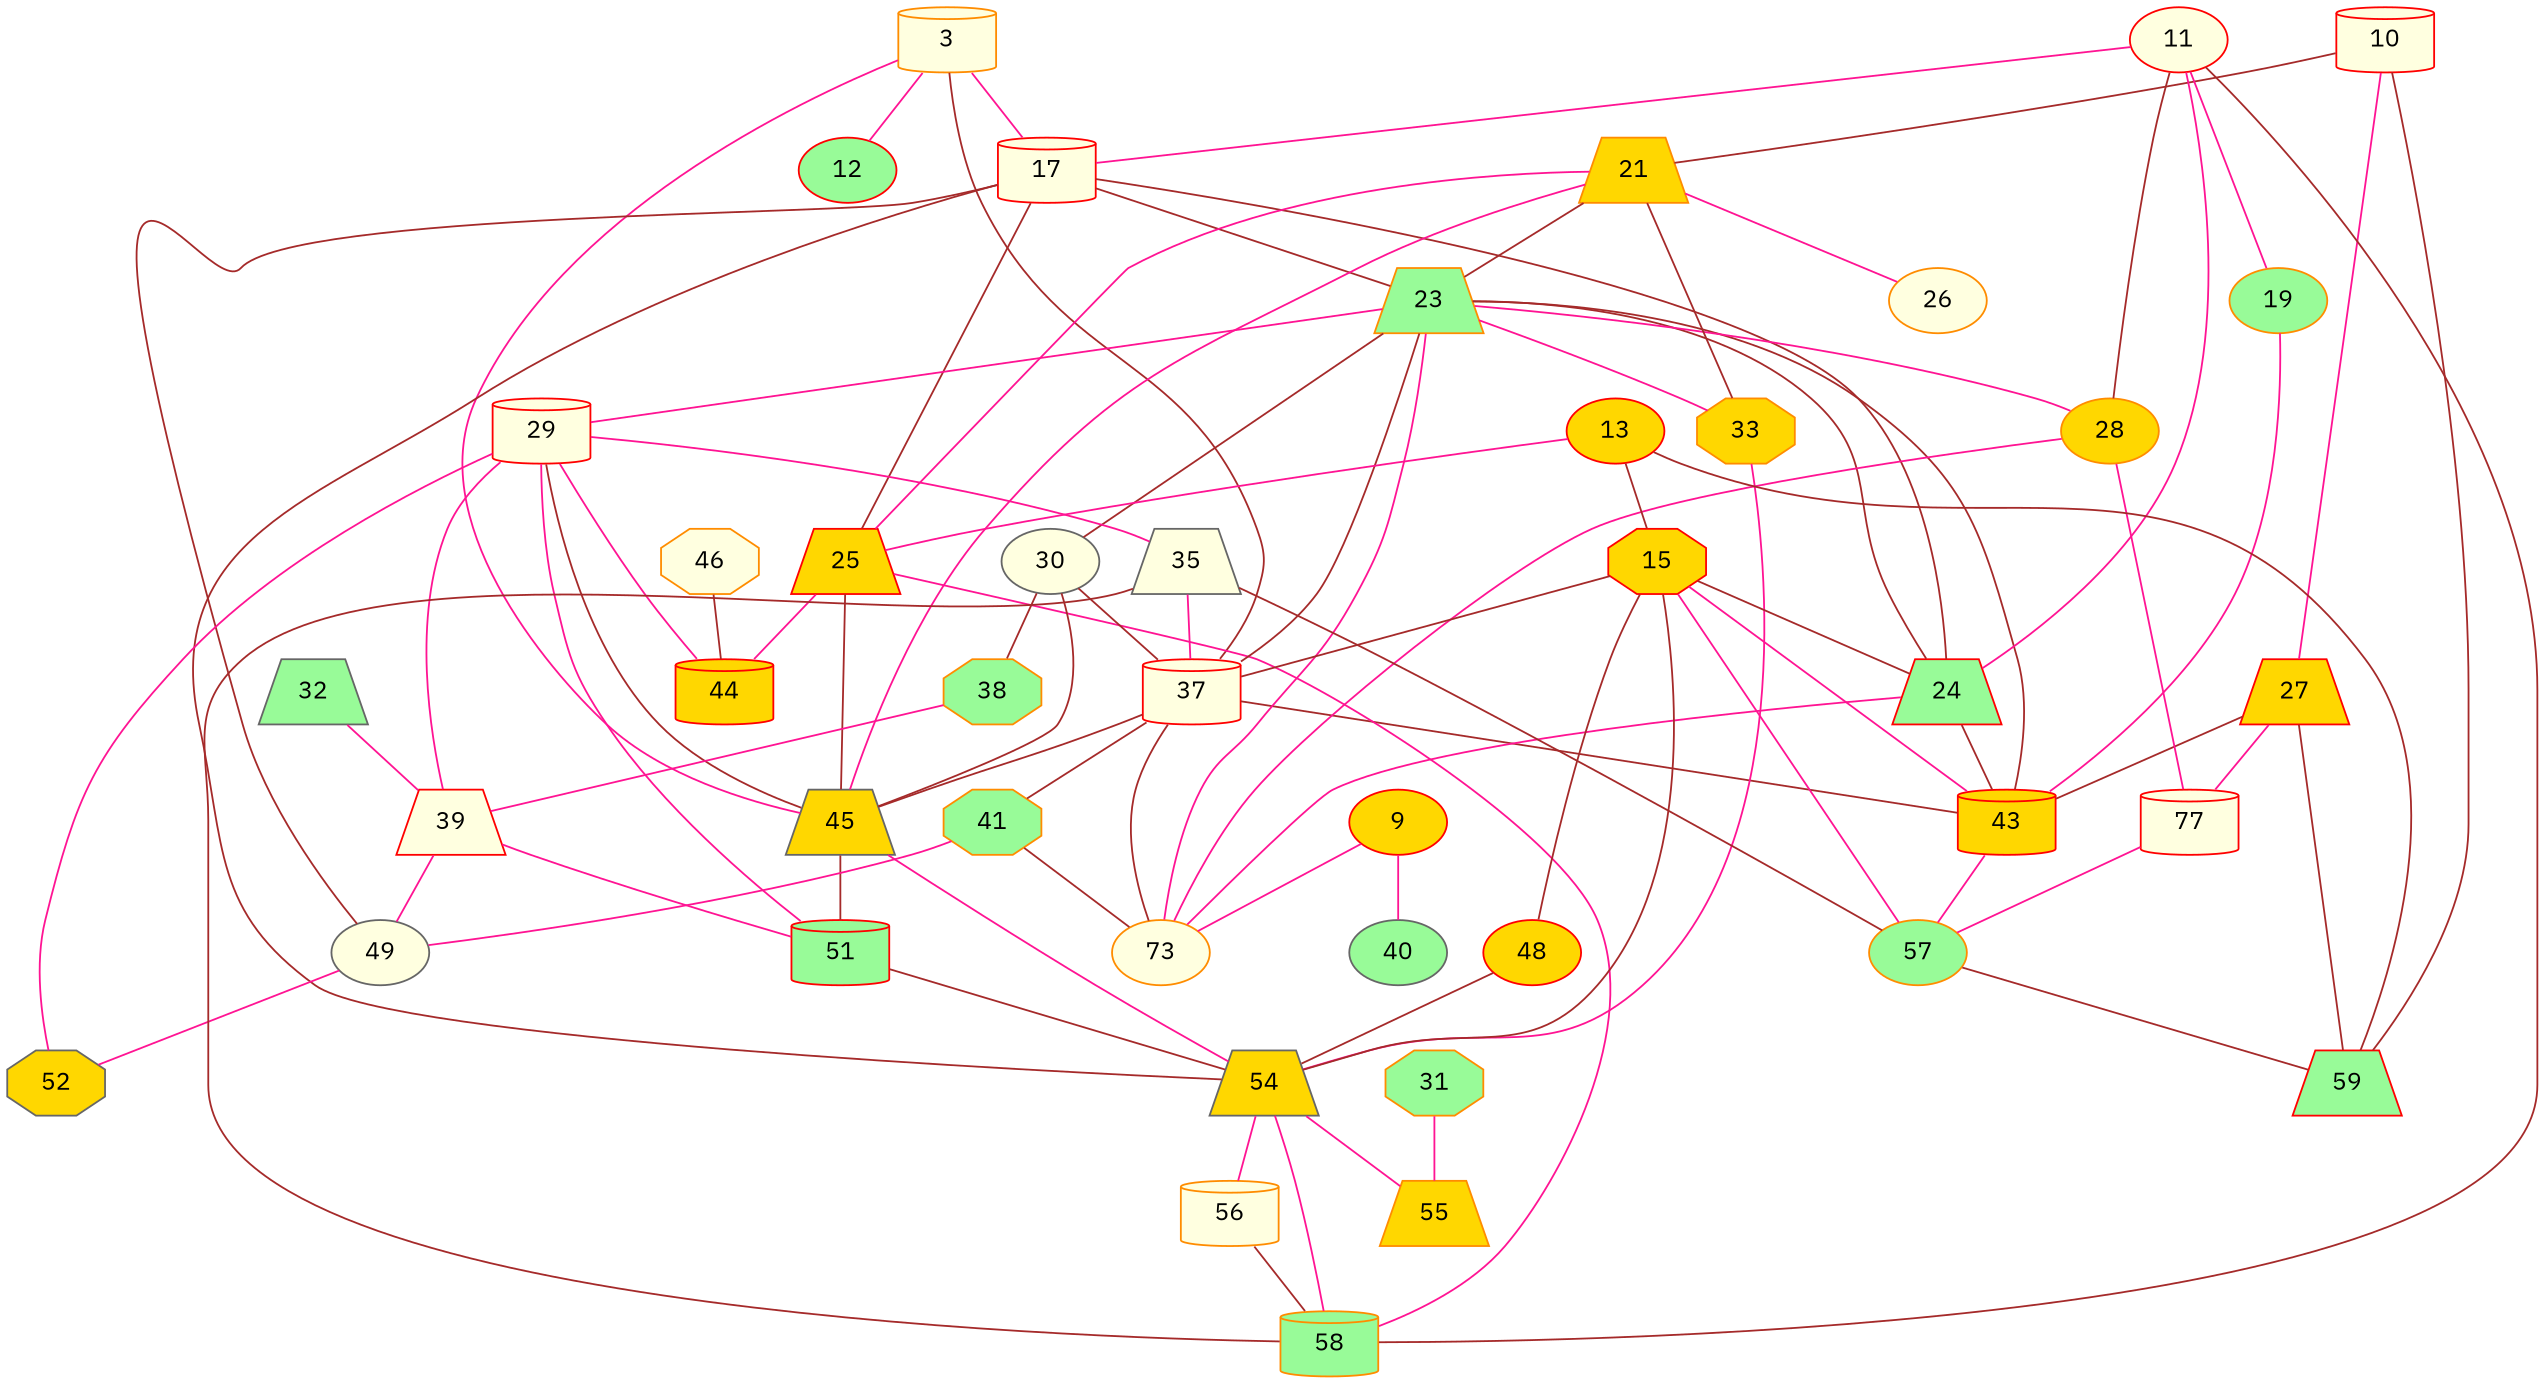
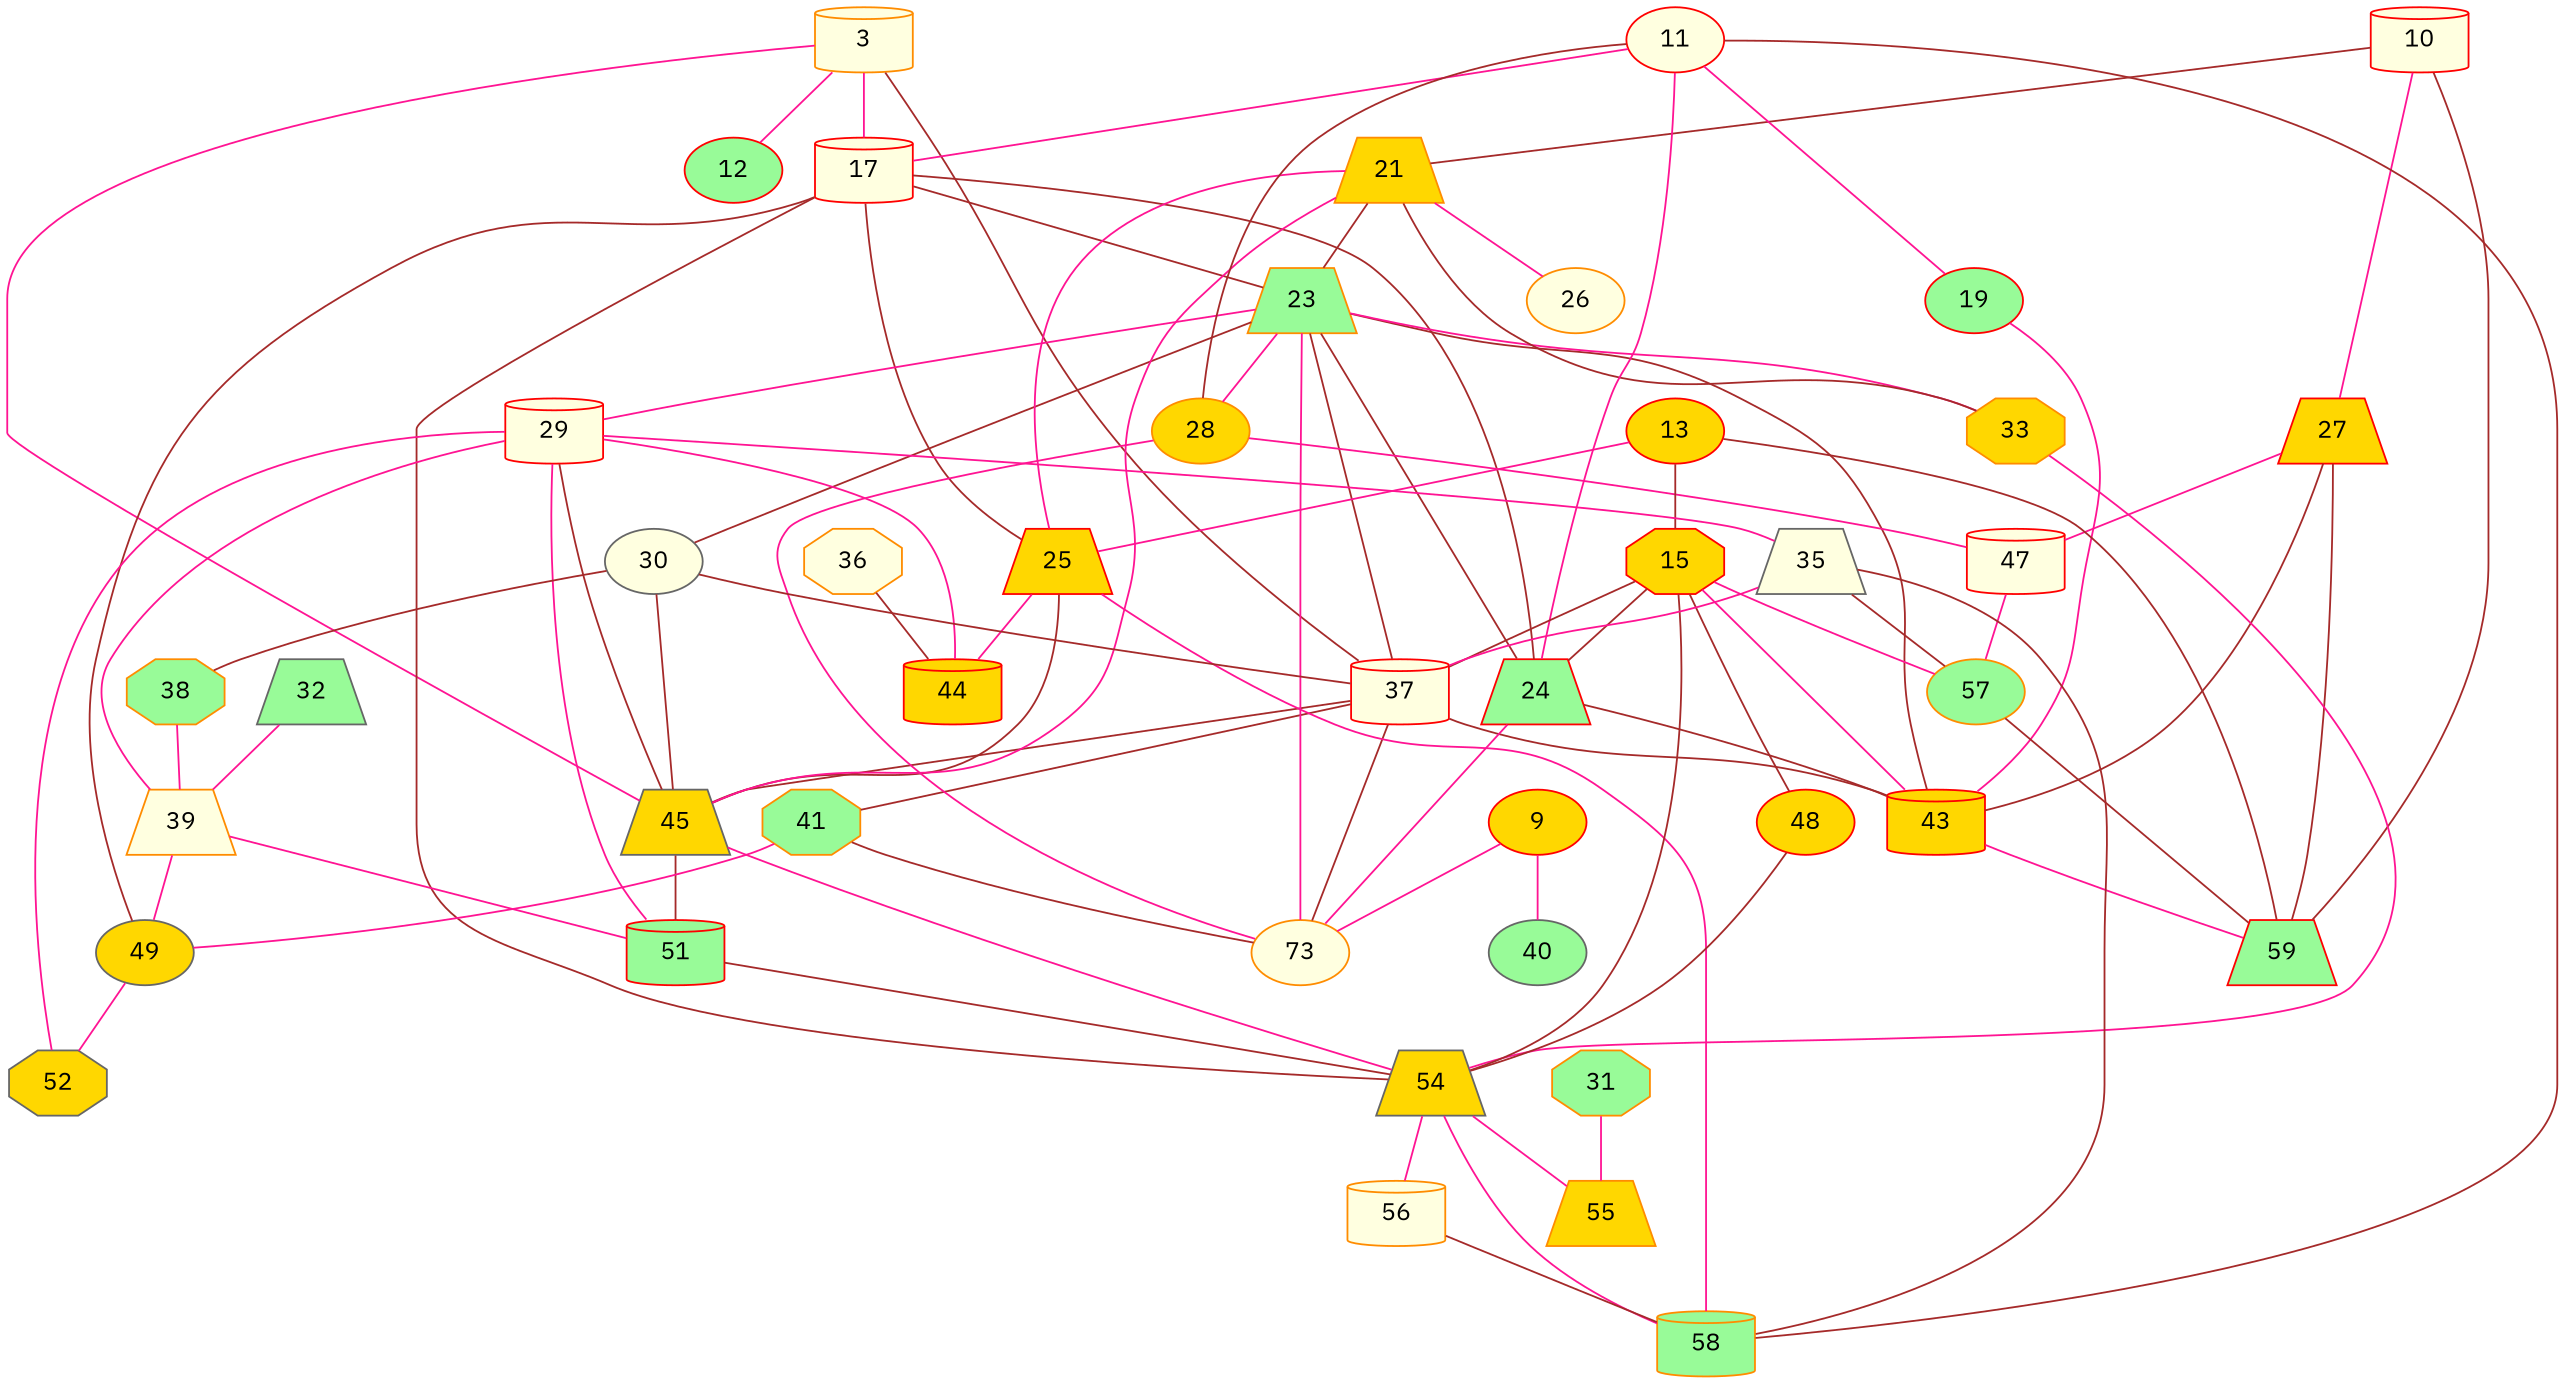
(2278, 301) -> (1974, 301)
(710, 561) -> (853, 561)
(451, 822) -> (181, 822)
(2190, 822) -> (2016, 561)
(1961, 889) -> (2120, 895)
(380, 953) -> (145, 953)
